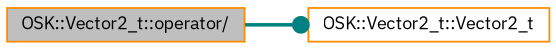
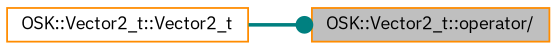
(269, 25) -> (273, 25)
